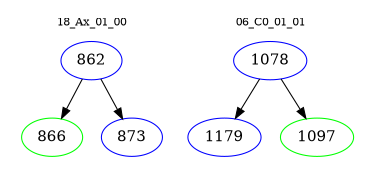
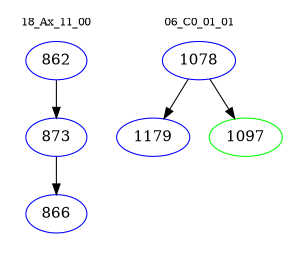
(92, 23) -> (56, 23)
(74, 94) -> (56, 170)
(52, 137) -> (56, 214)
